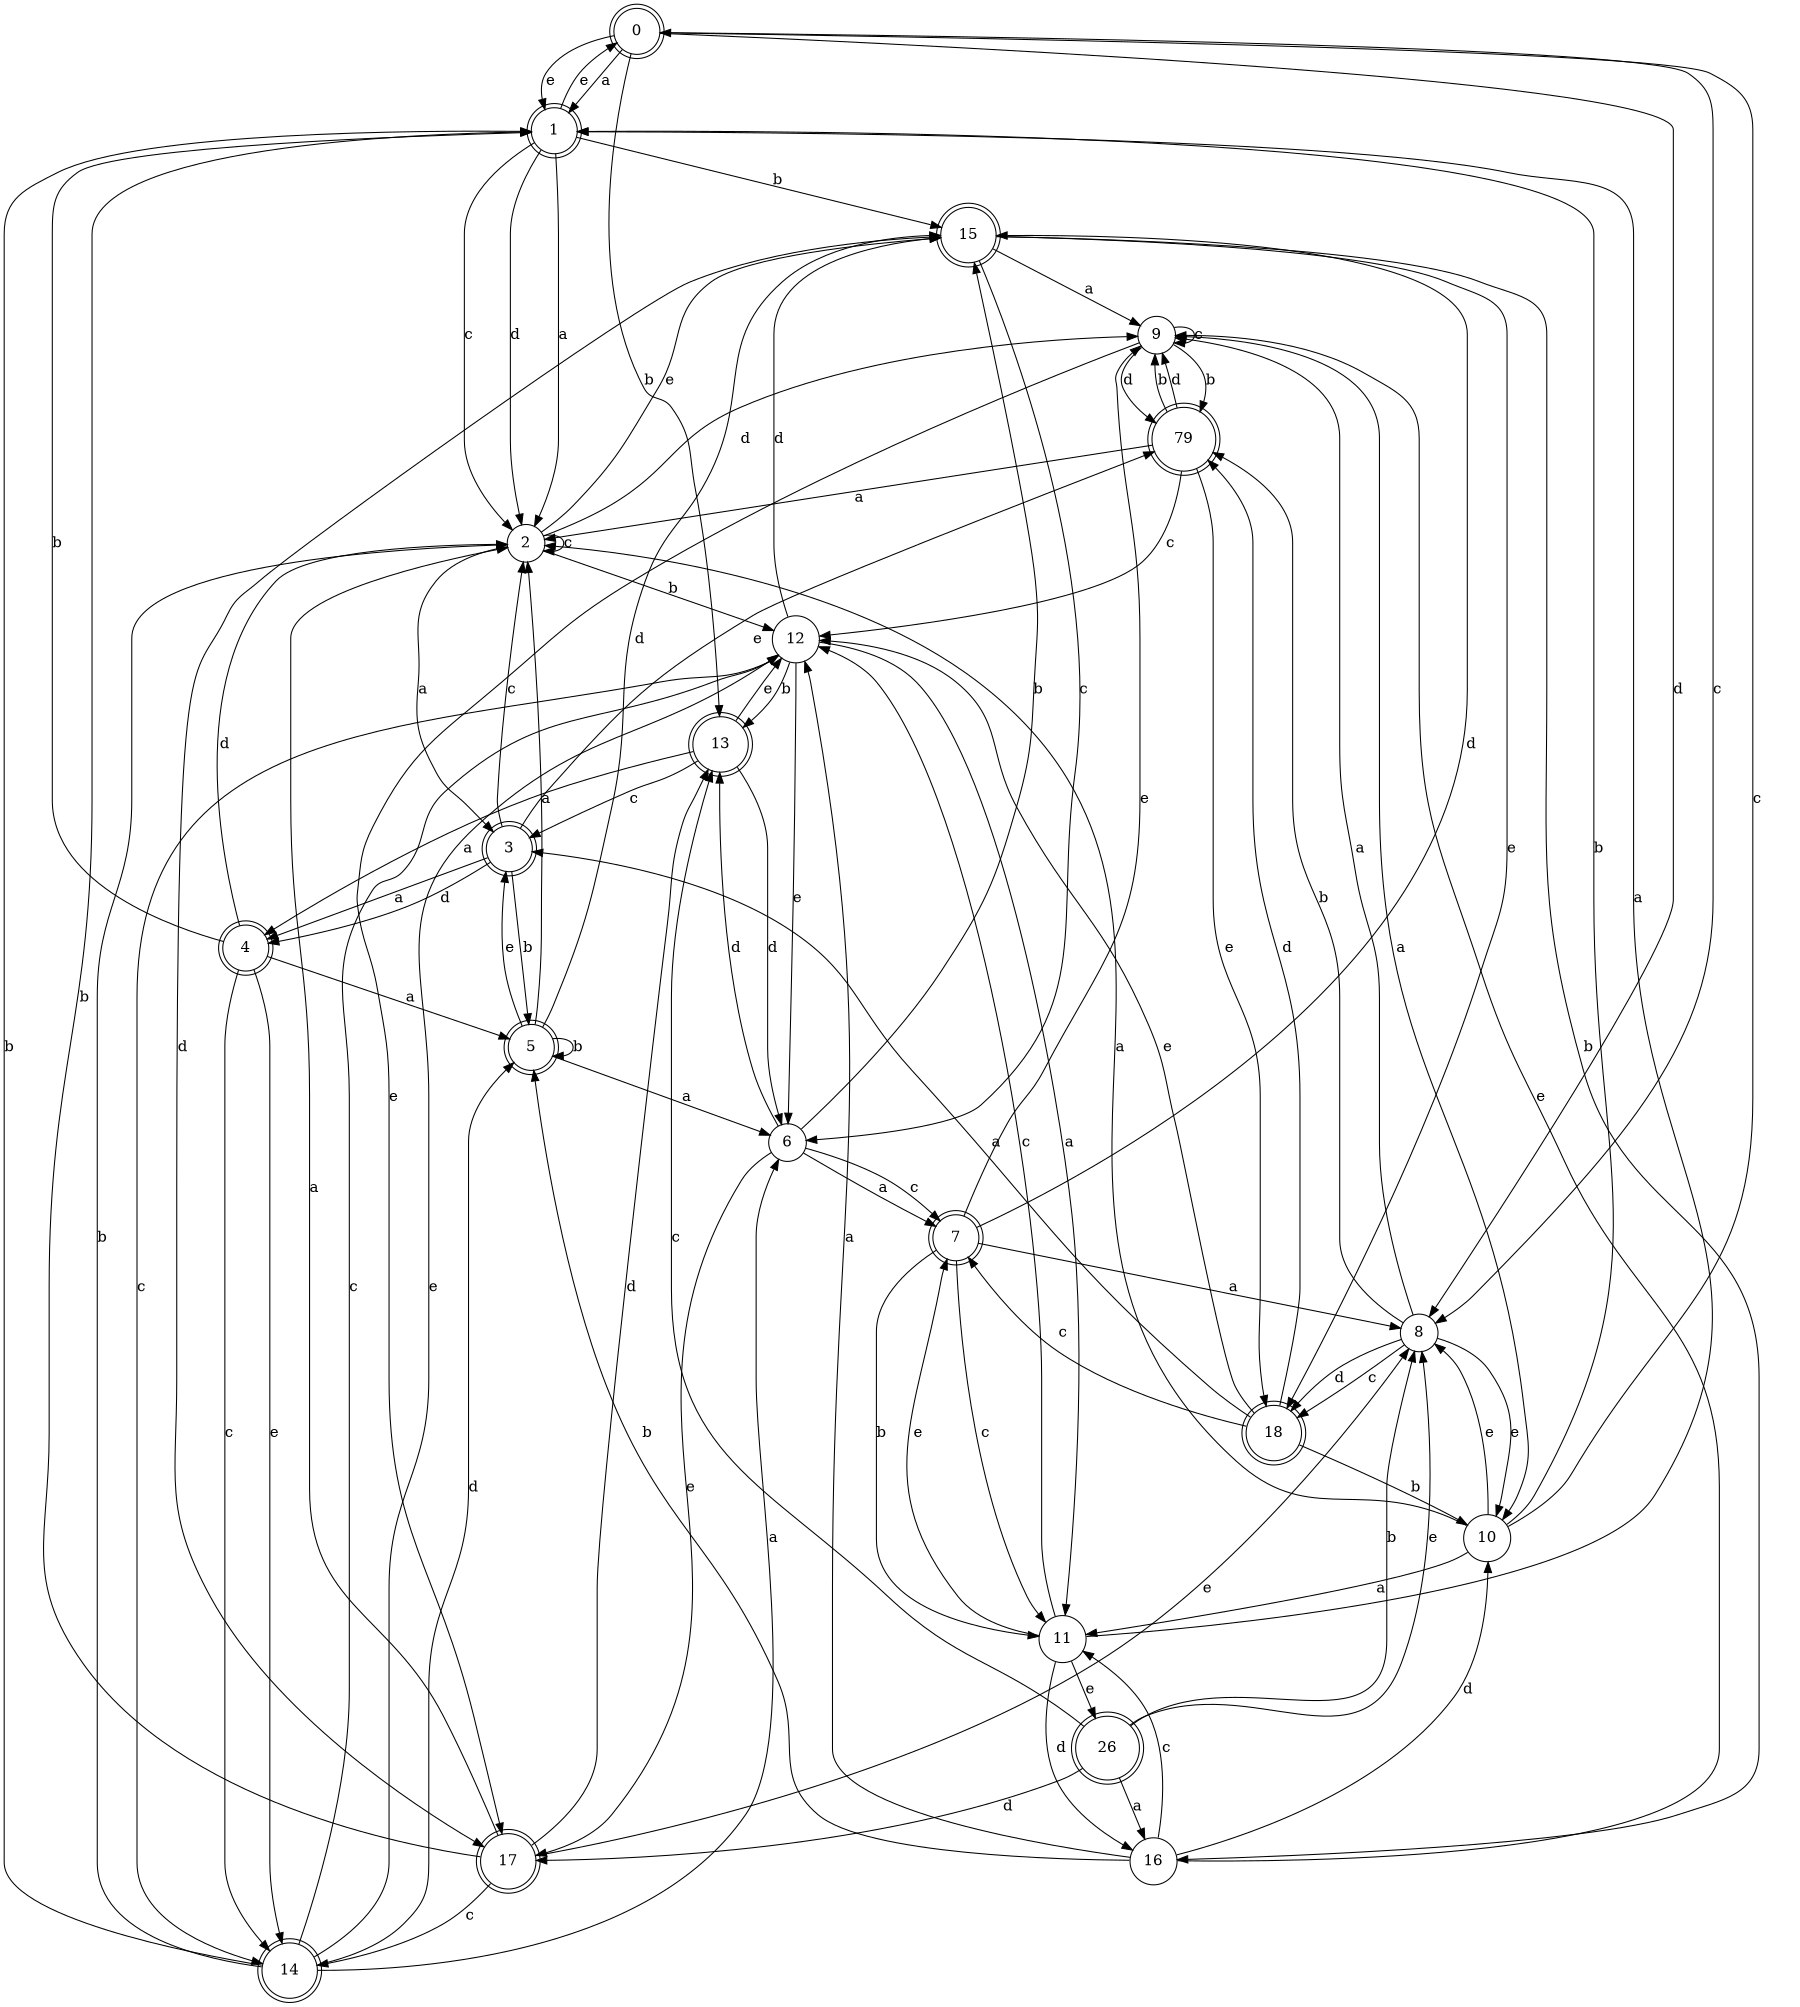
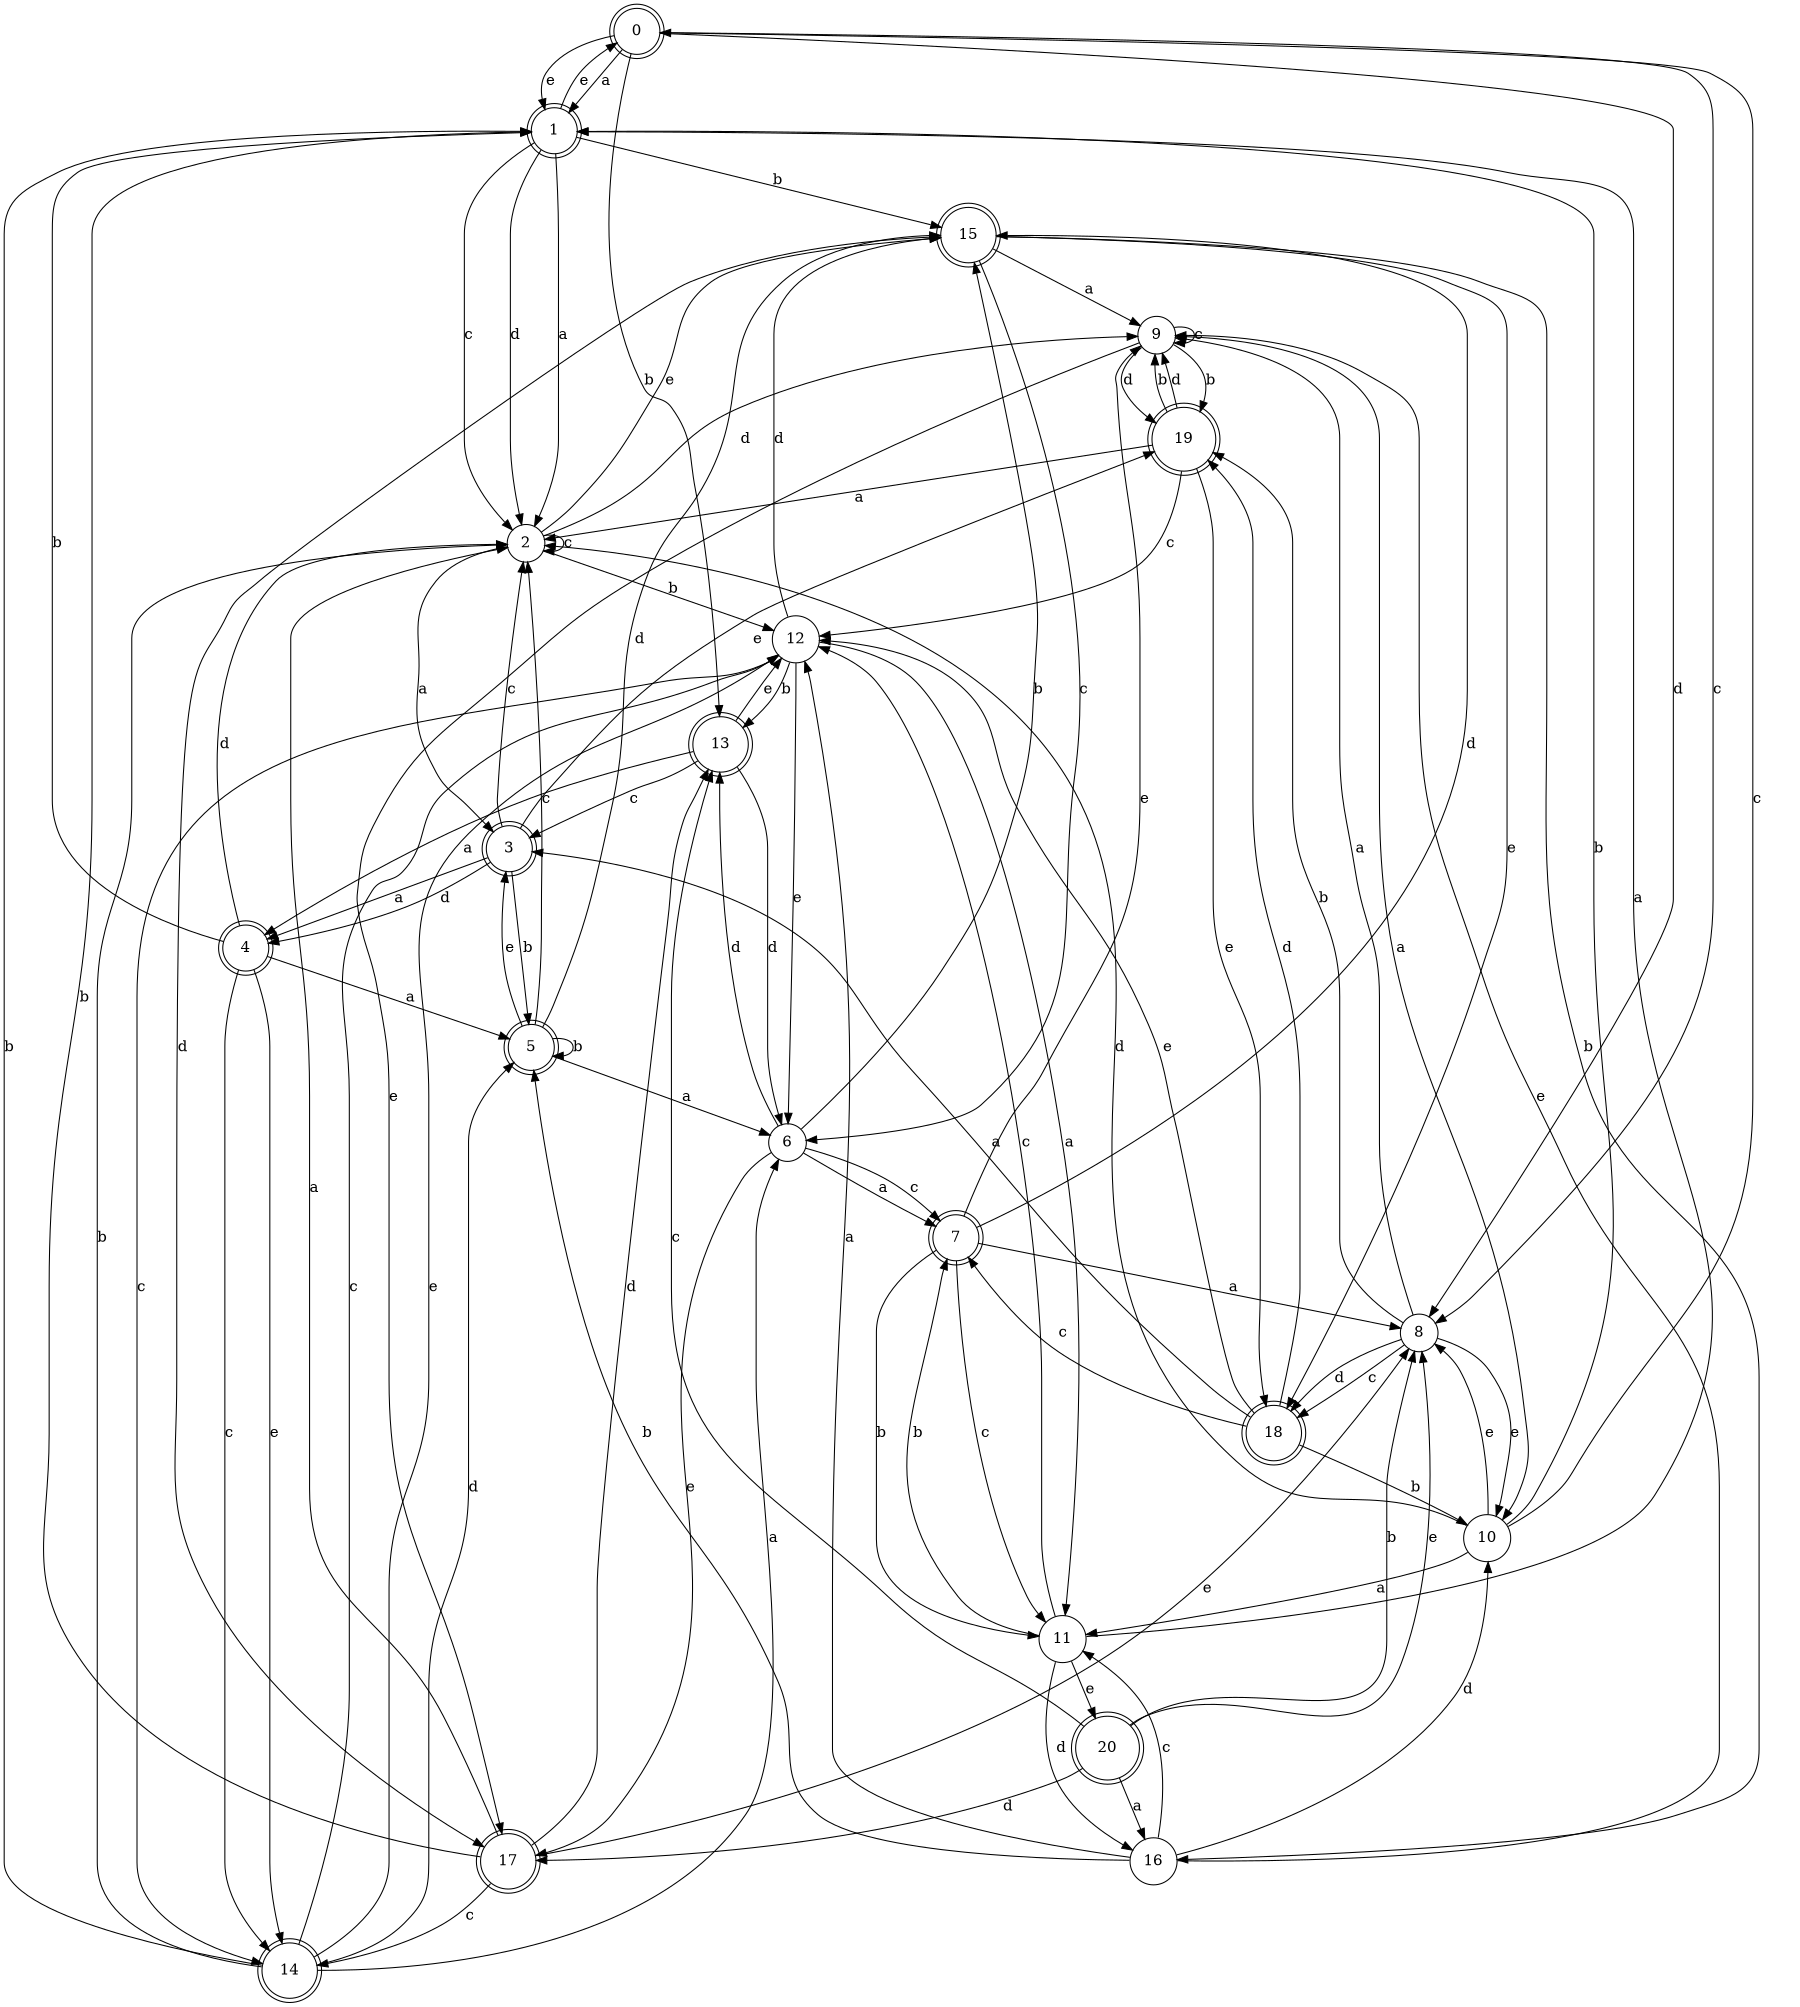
(1184, 439) -> (1184, 439)
(546, 799) -> (546, 799)
(1120, 1047) -> (1120, 1047)
(918, 1433) -> (918, 1433)
(1108, 1748) -> (1108, 1748)
